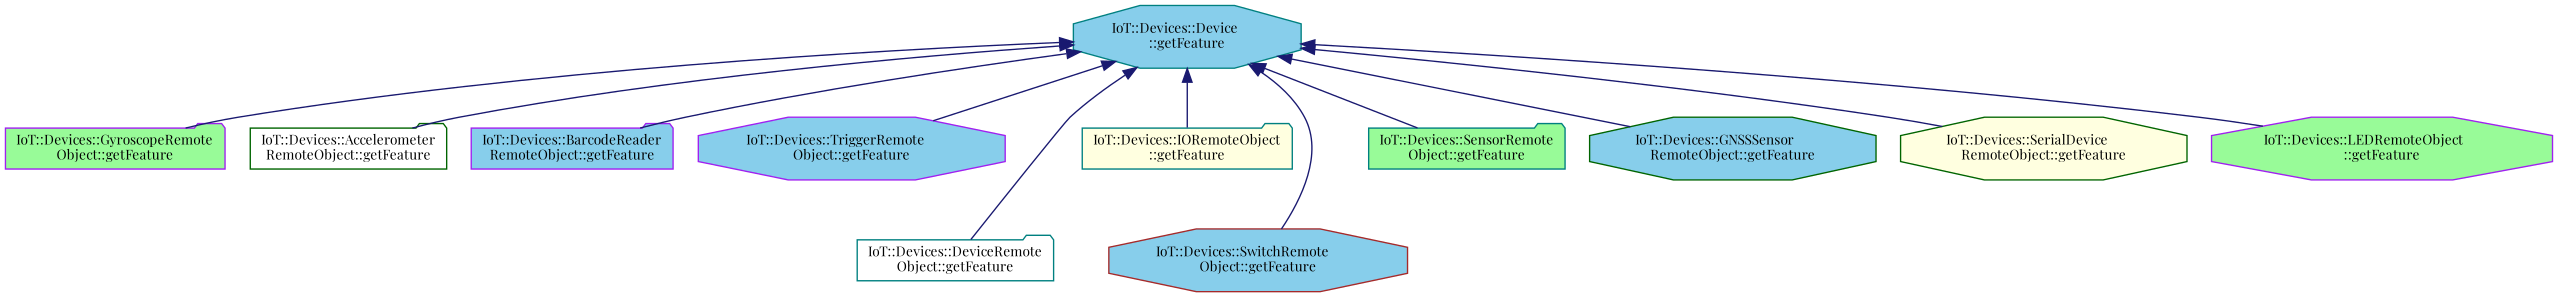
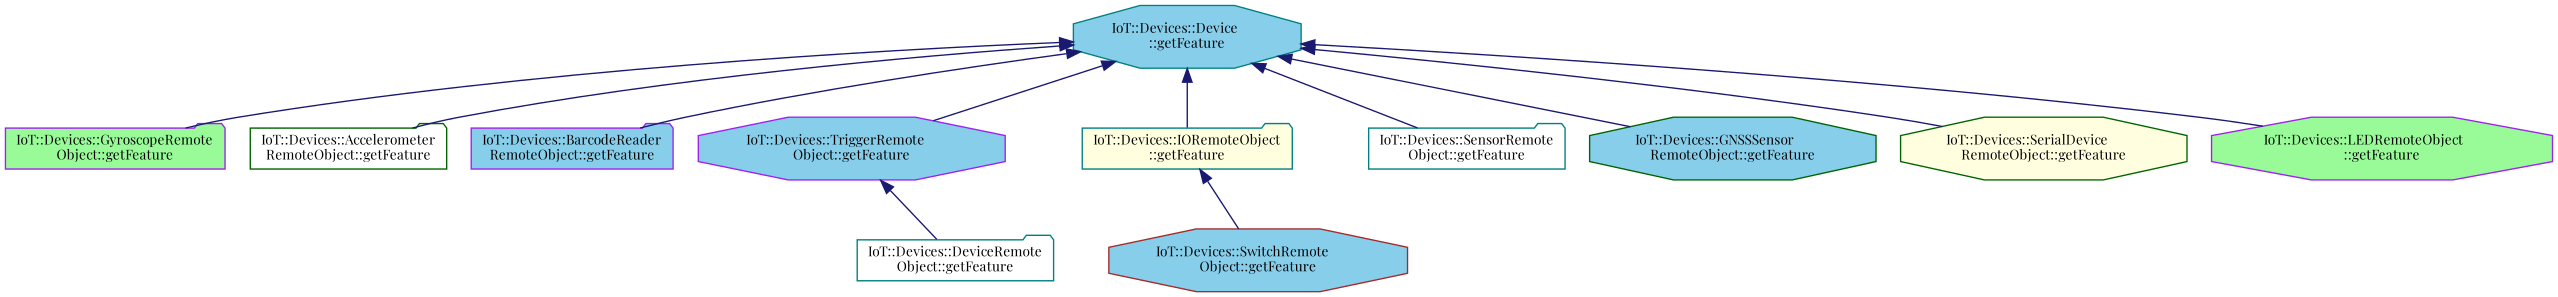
(1312, 144) -> (1223, 205)
(1467, 149) -> (1467, 149)
(1042, 151) -> (914, 215)
